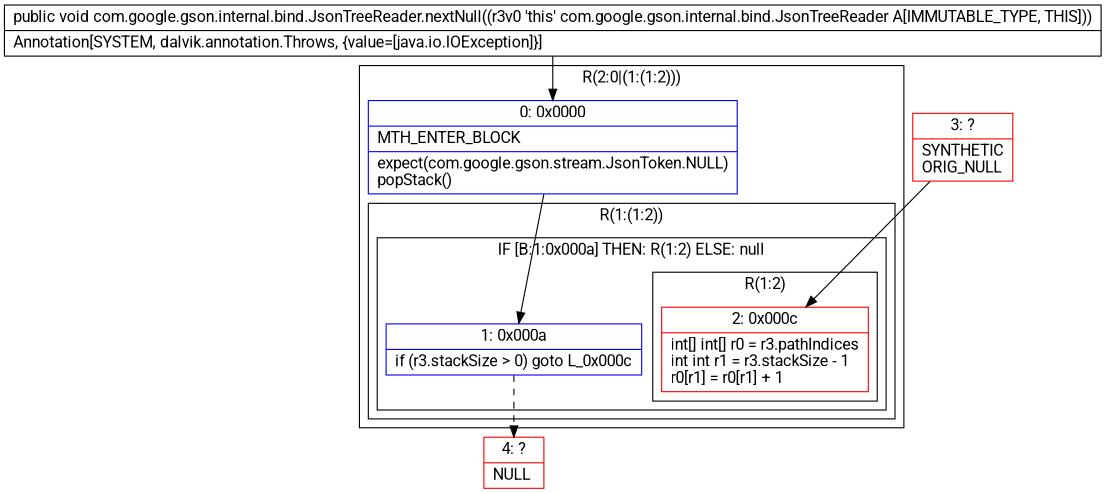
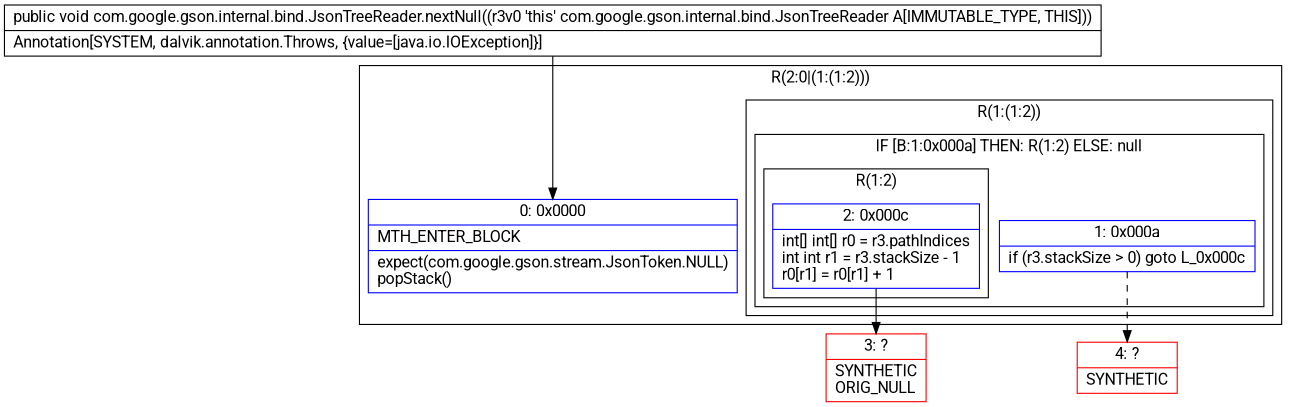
(866, 246) -> (876, 306)
(532, 253) -> none
(765, 349) -> (876, 246)
(512, 475) -> (1127, 380)
